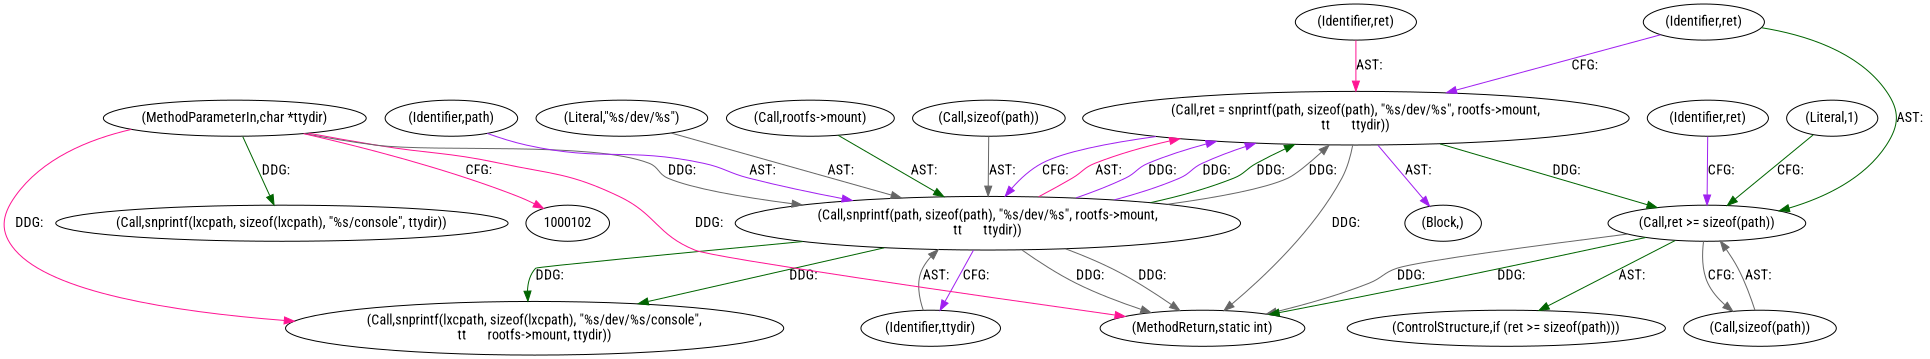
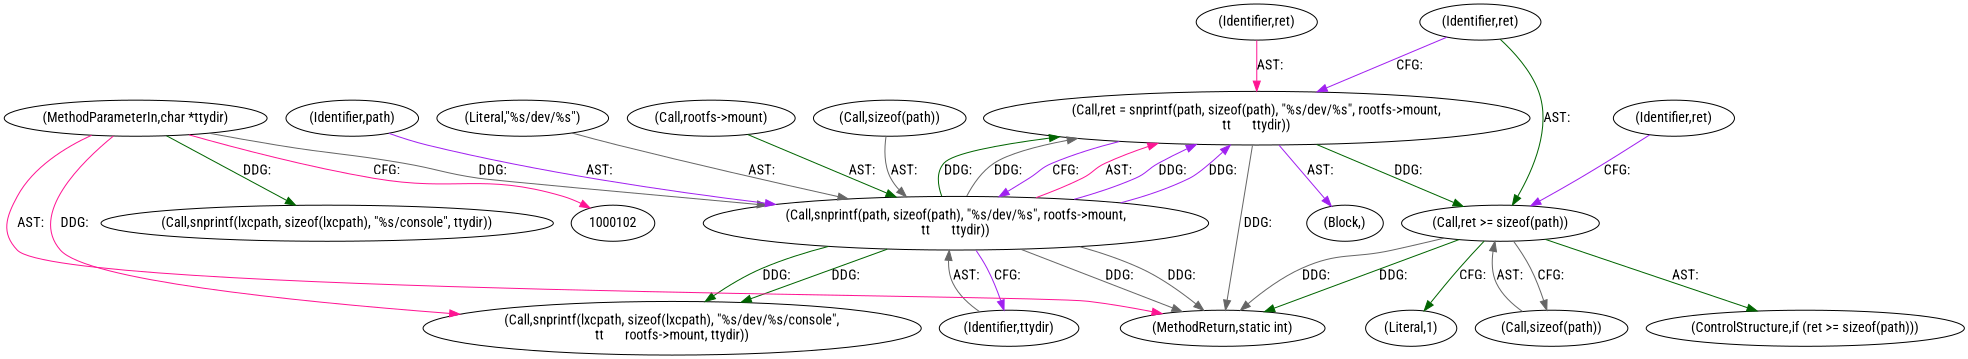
(1774, 167) -> (1457, 271)
(711, 223) -> (32, 223)
